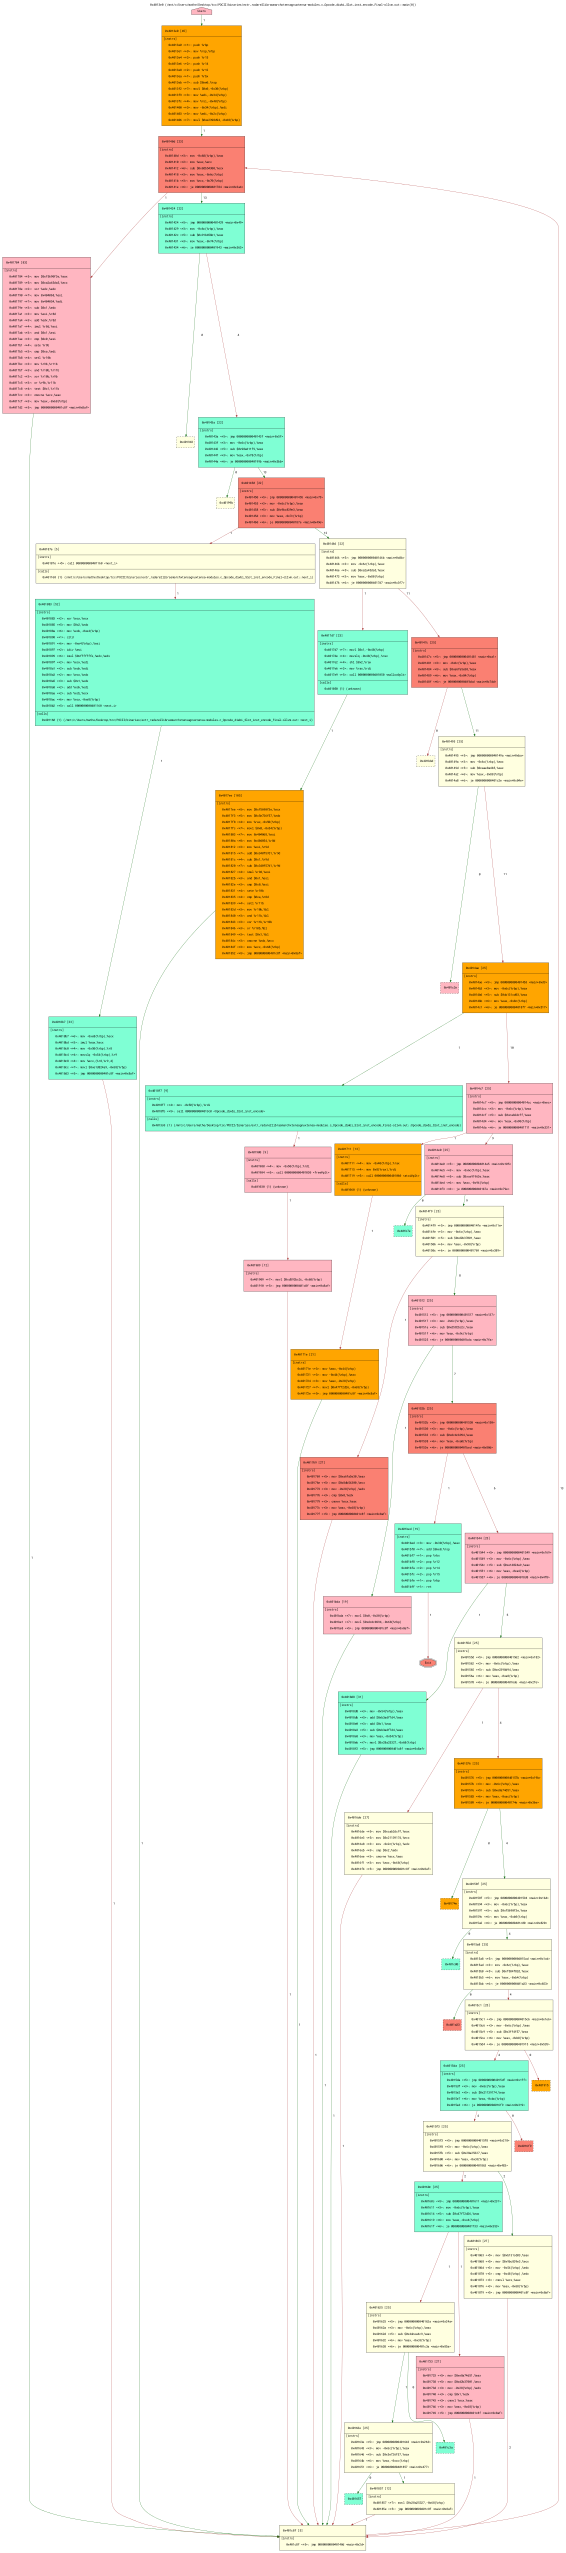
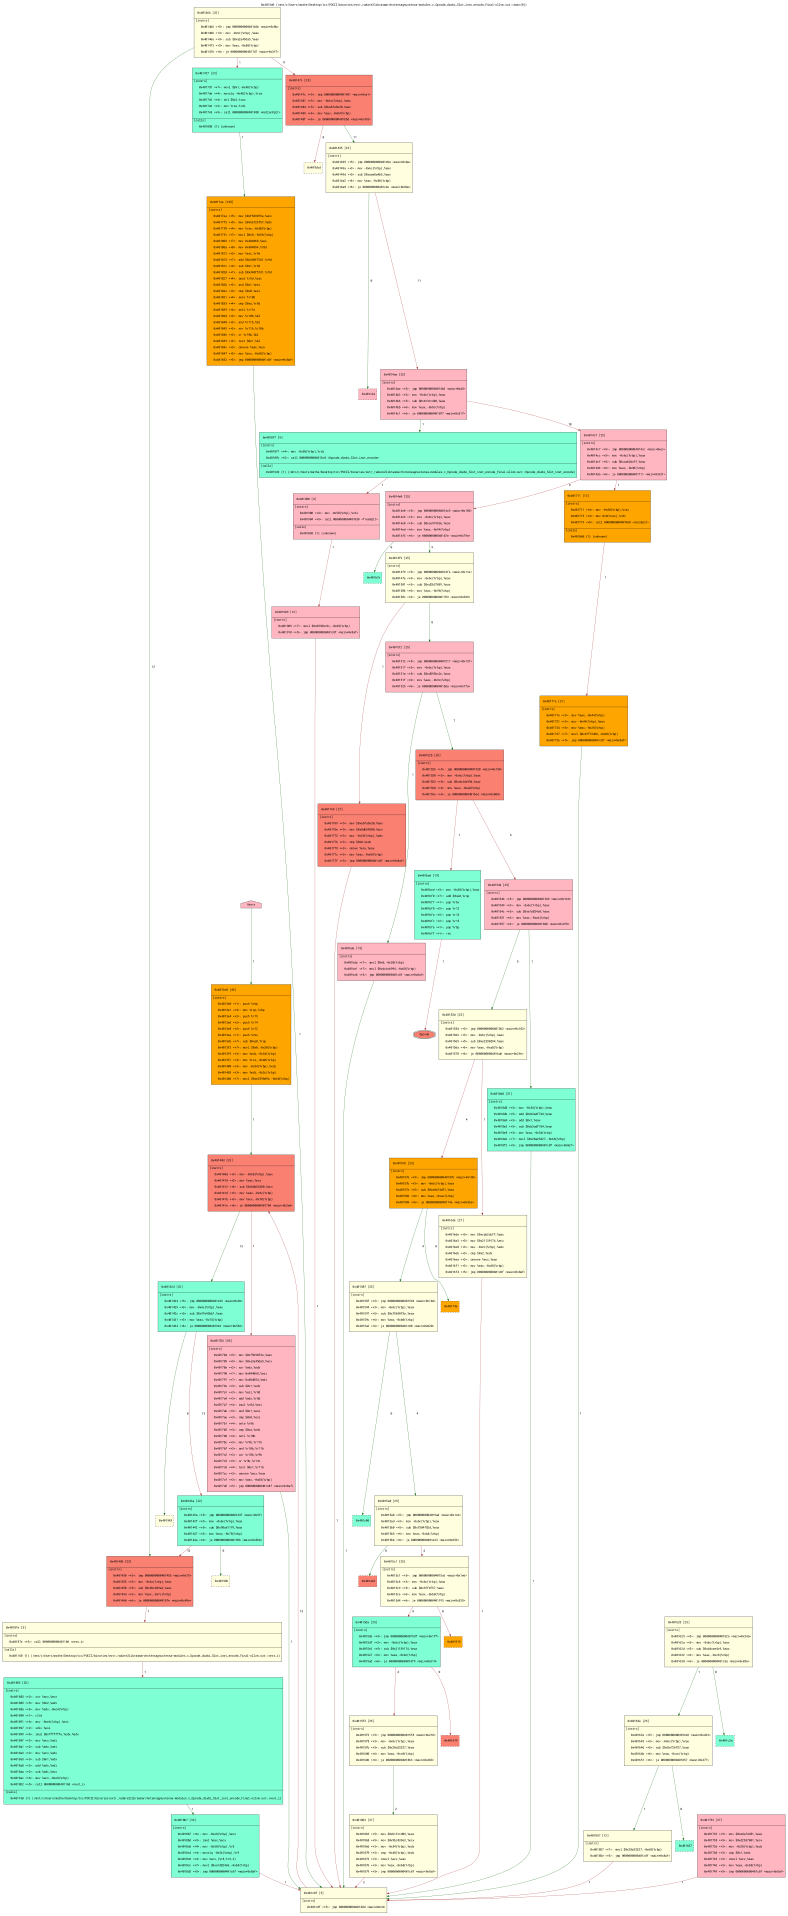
(237, 335) -> (203, 1414)
(261, 472) -> (186, 1550)
(321, 533) -> (150, 791)
(506, 988) -> (424, 394)
(428, 1663) -> (424, 1035)
(458, 2207) -> none
